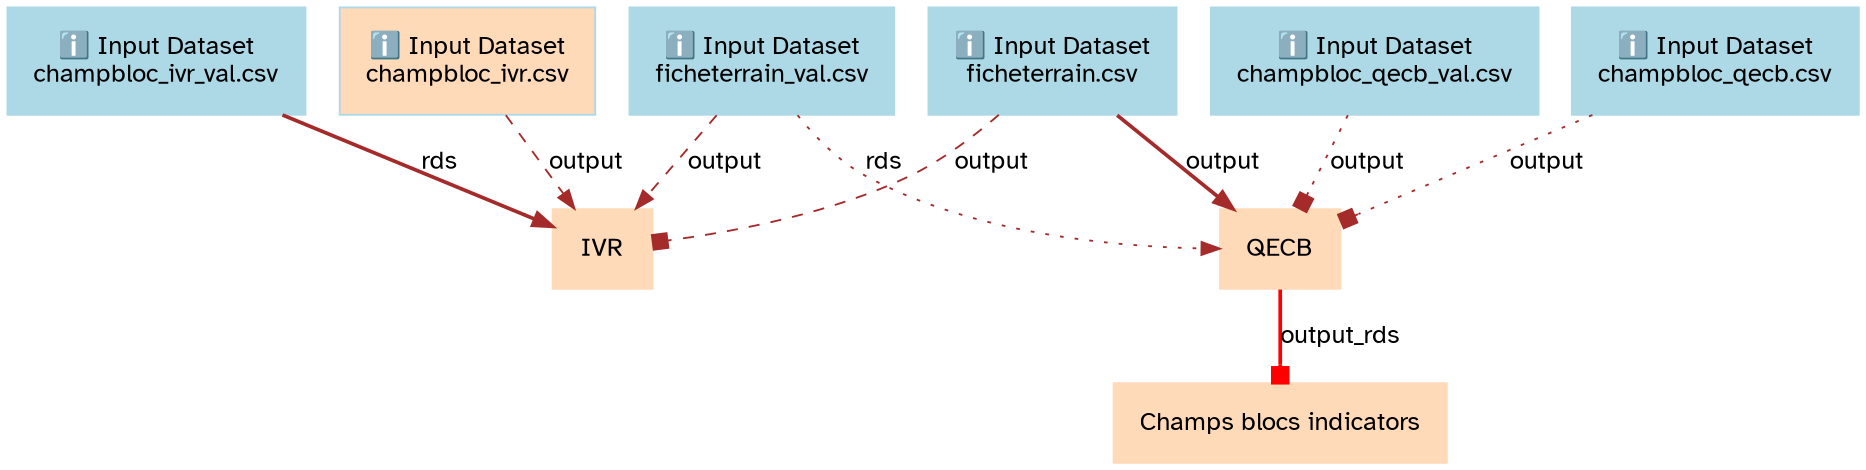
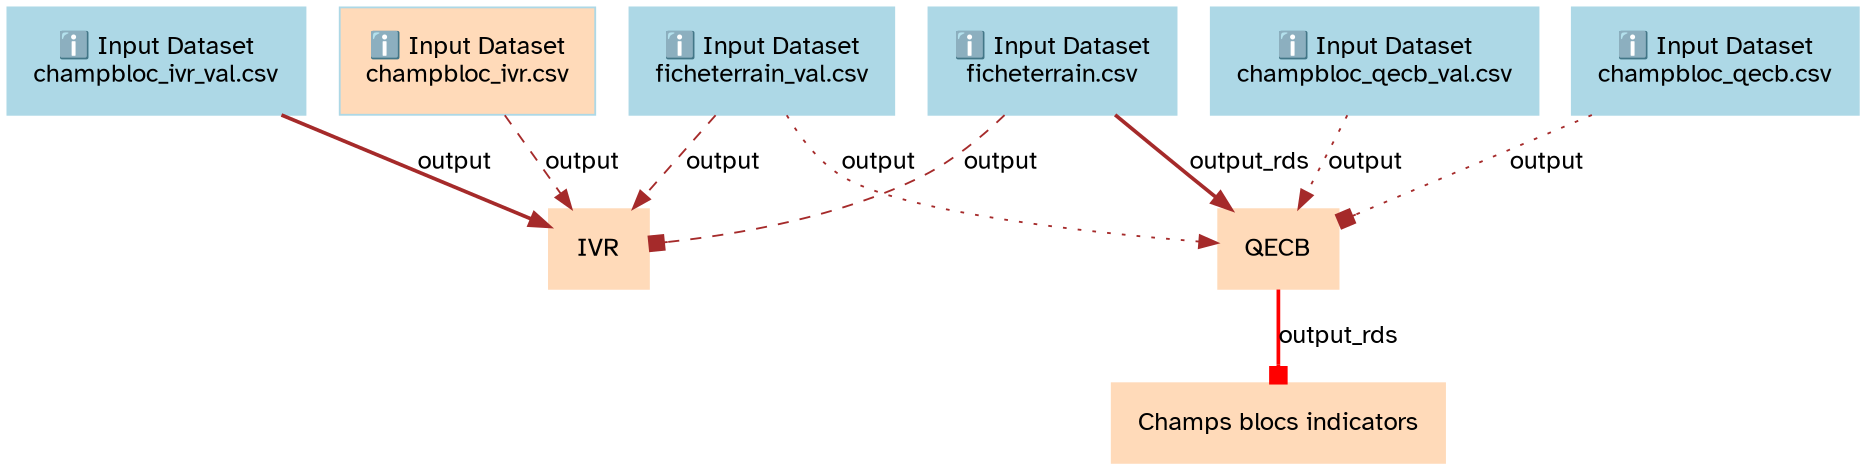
(1328, 154) -> (1327, 154)
(440, 162) -> (455, 162)
(884, 162) -> (878, 162)
(1223, 162) -> (1250, 162)
